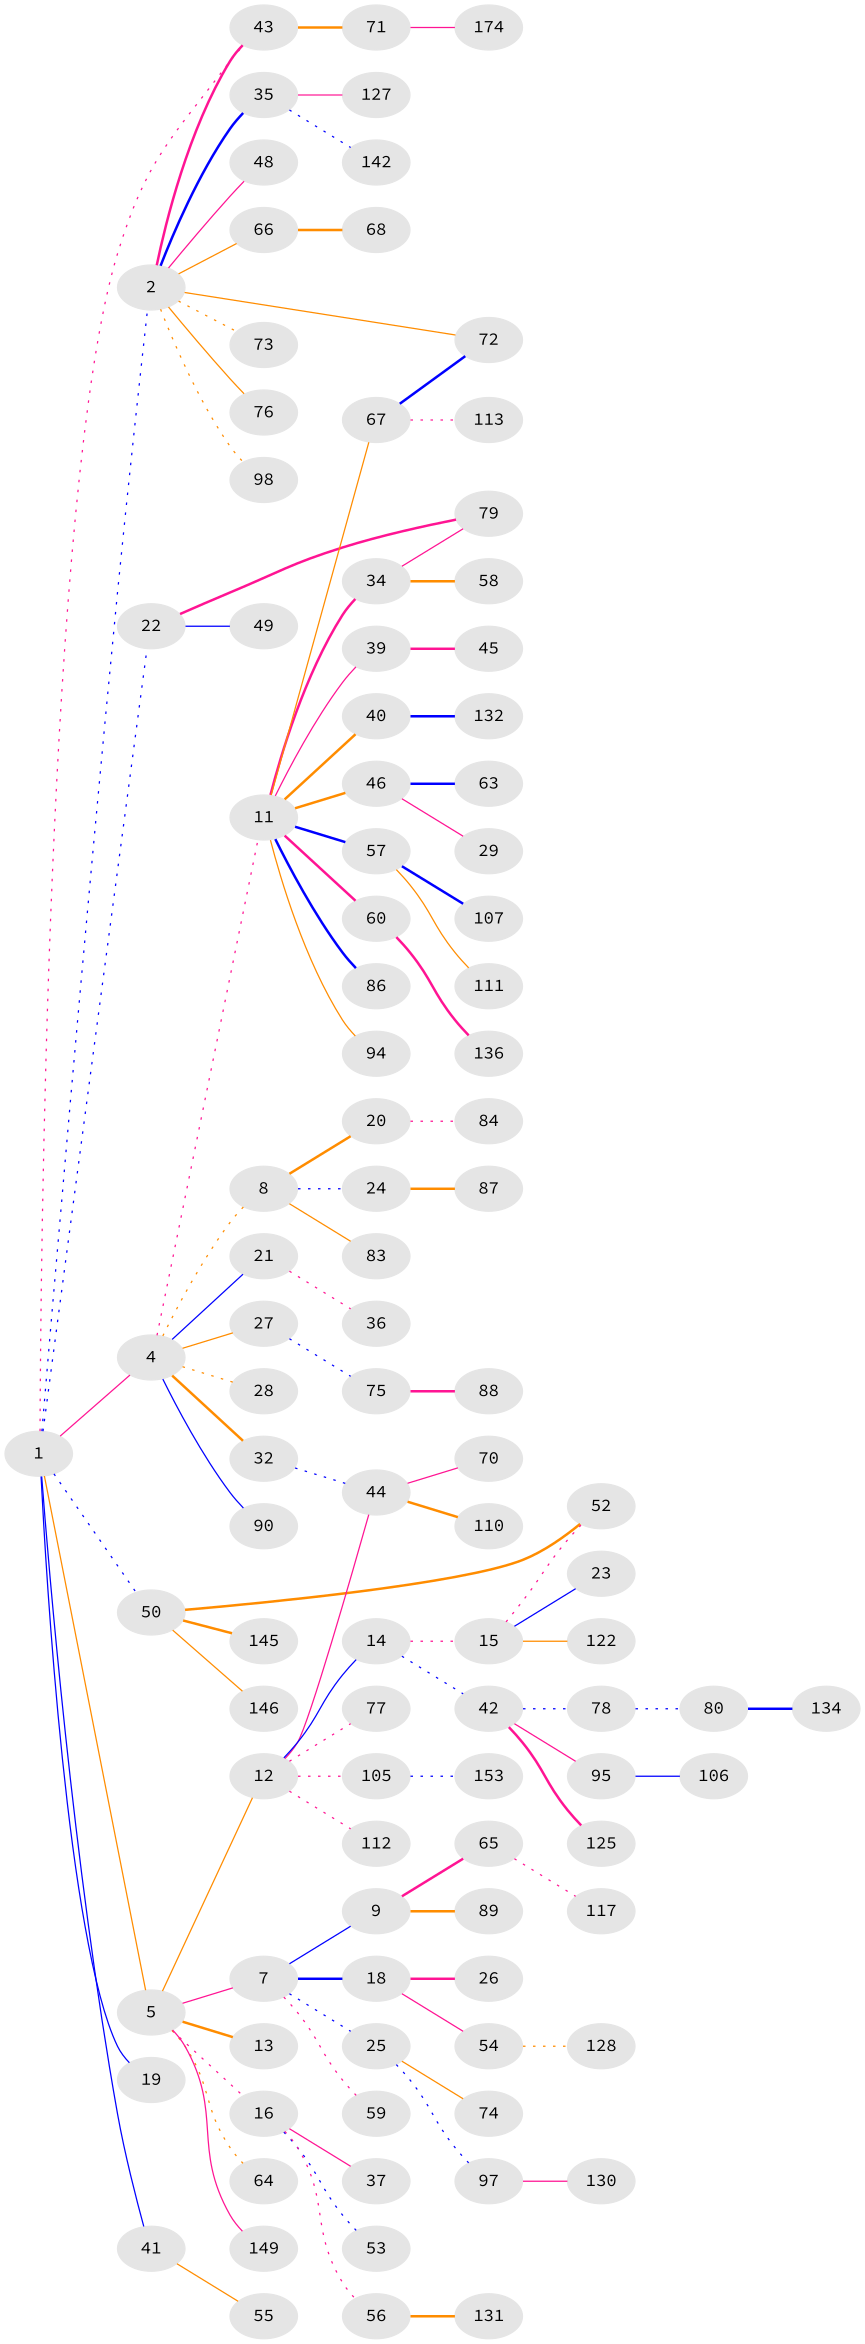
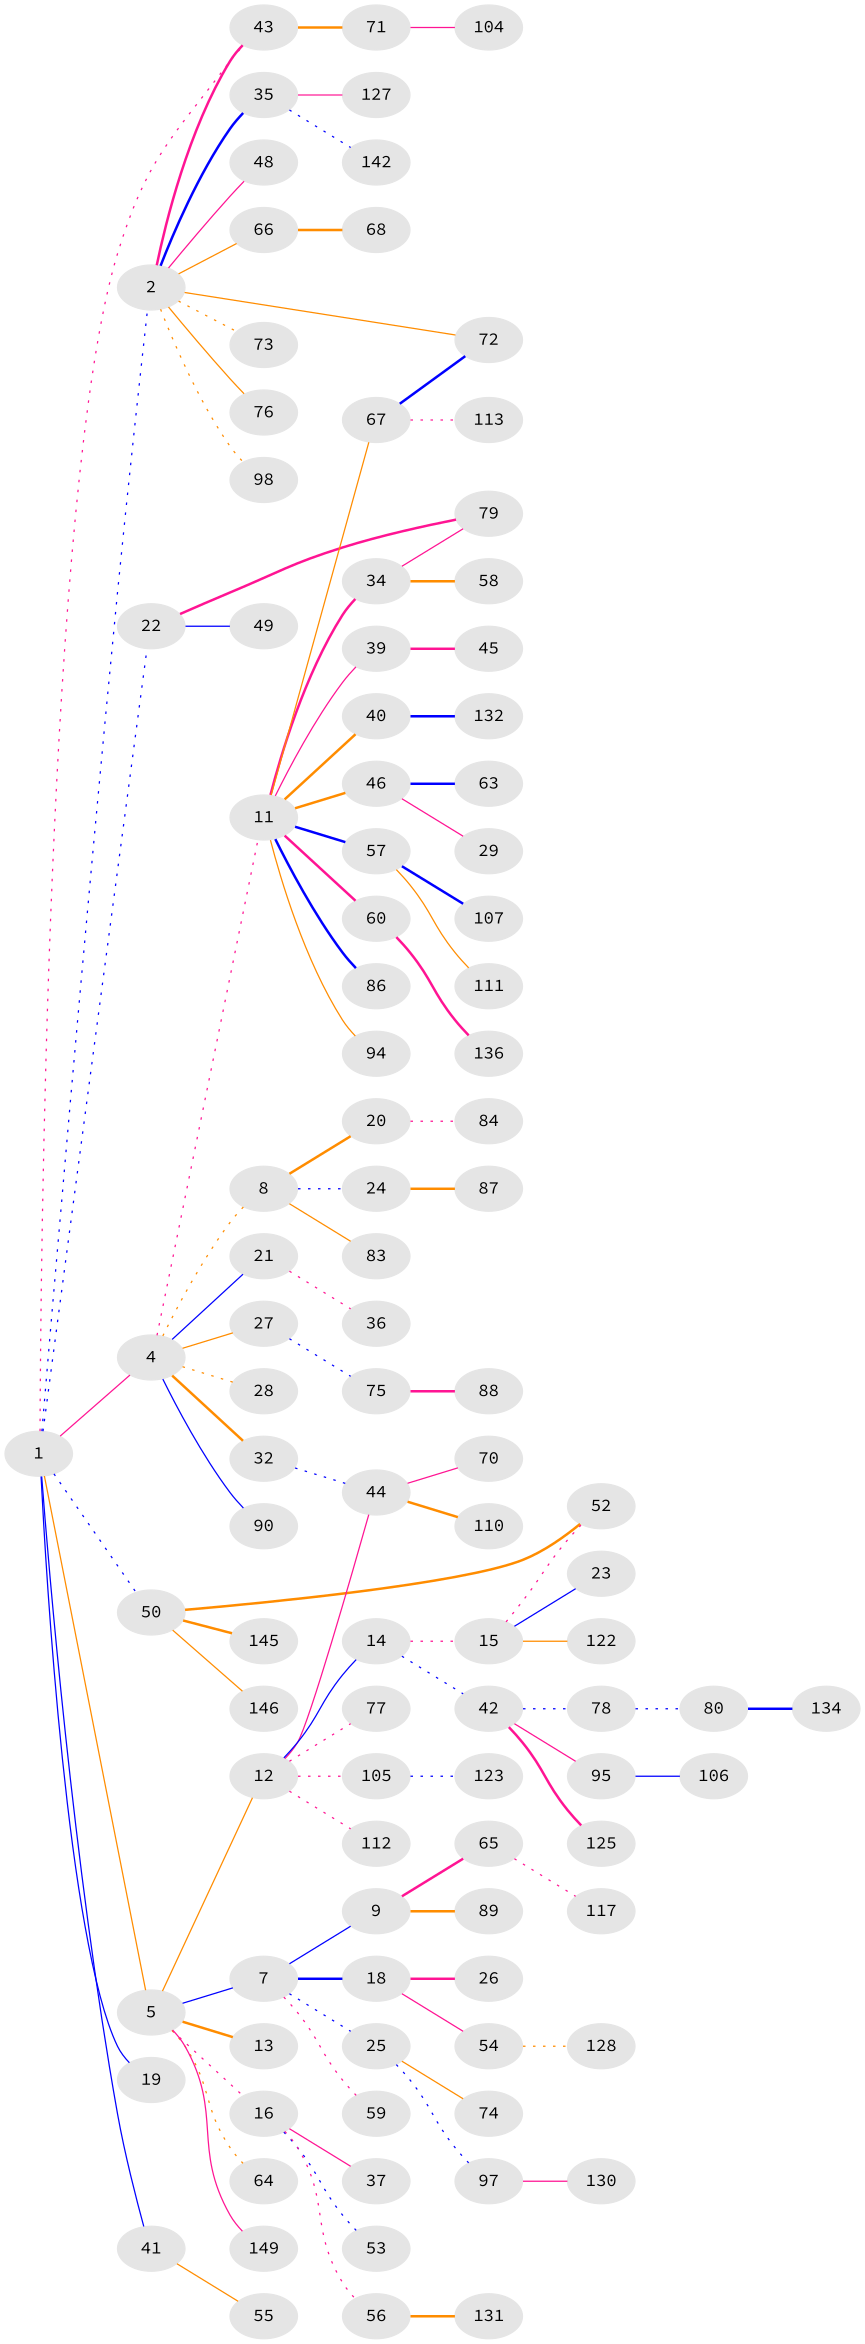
(489, 28) -> (489, 28)
(489, 1776) -> (489, 1776)
(208, 1996) -> (208, 1996)
